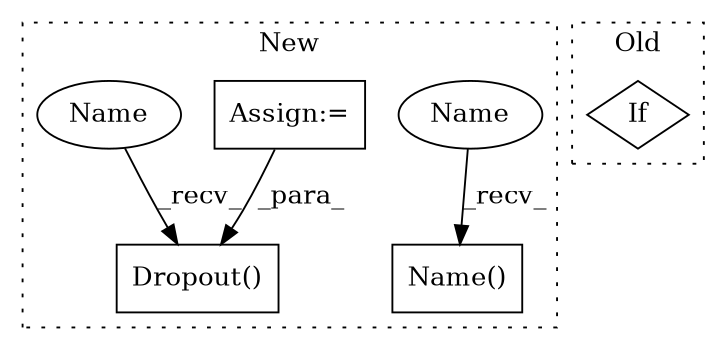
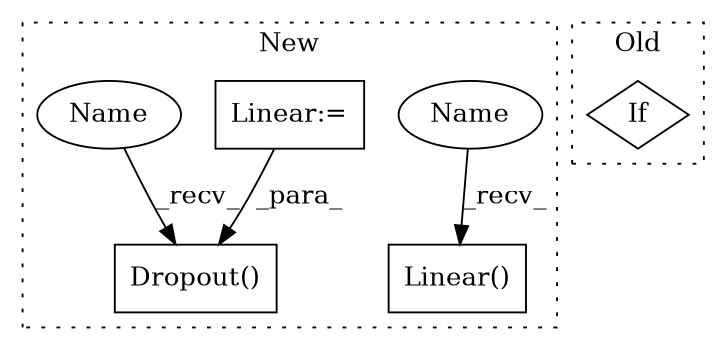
(290, 115) -> (290, 115)
(457, 279) -> (457, 279)
